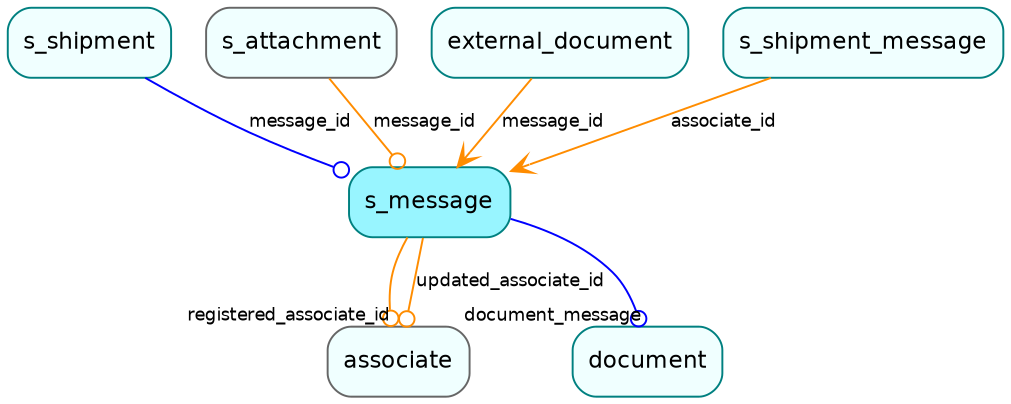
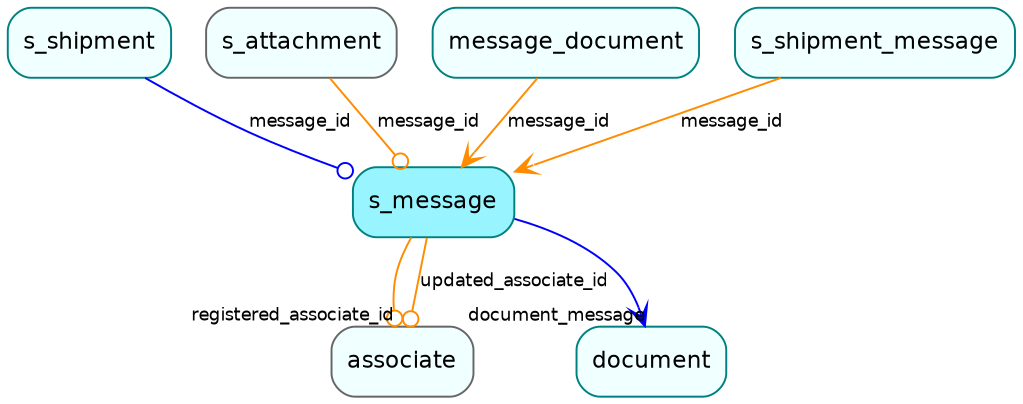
(560, 43) -> (566, 43)
(724, 122) -> (732, 122)
(585, 251) -> (587, 250)
